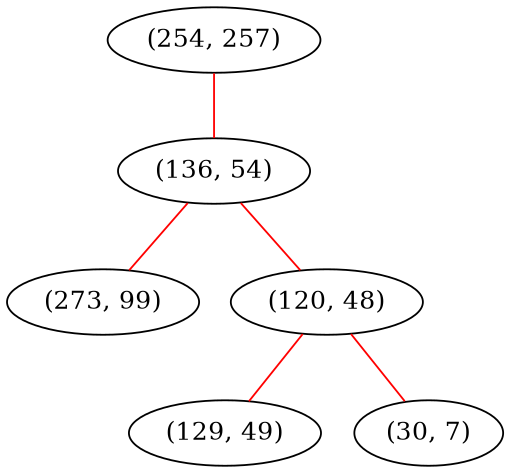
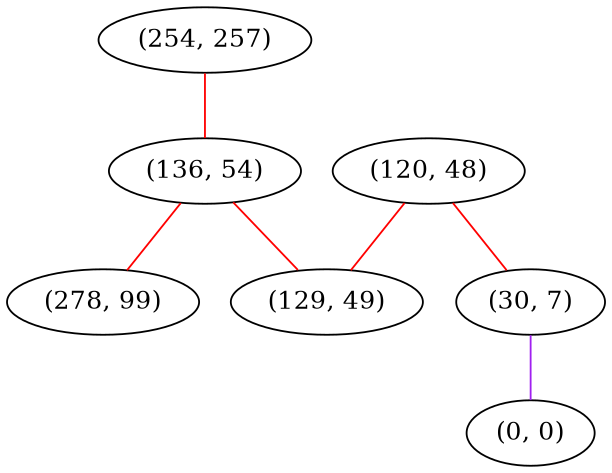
(271, 237) -> (266, 236)
(103, 302) -> (103, 302)
none -> (531, 433)
